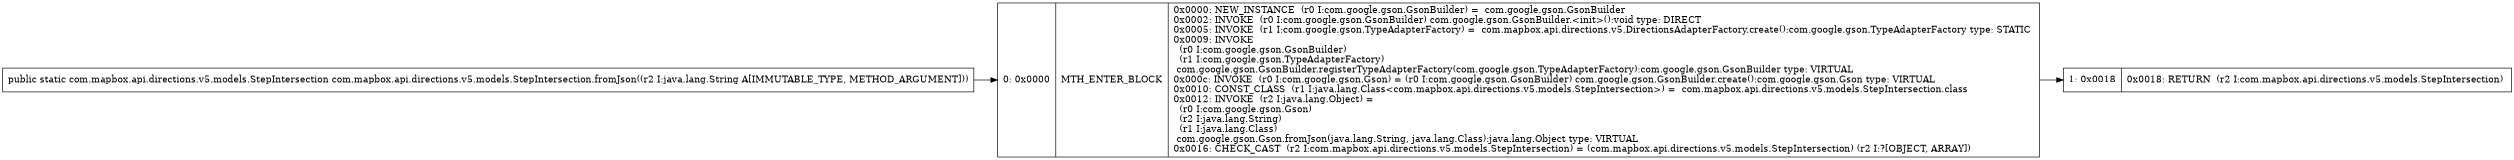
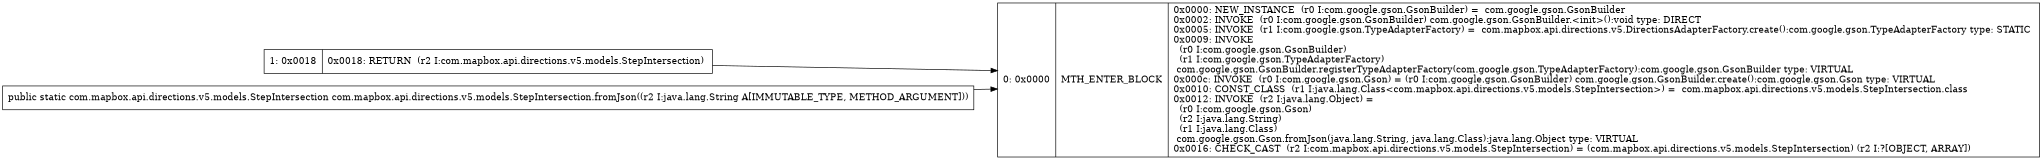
(2048, 80) -> (852, 68)
